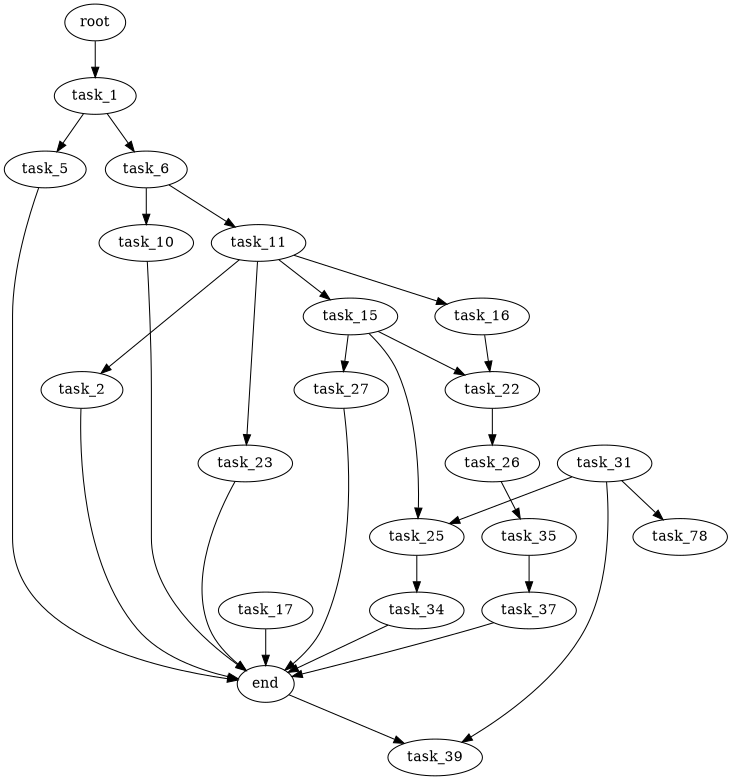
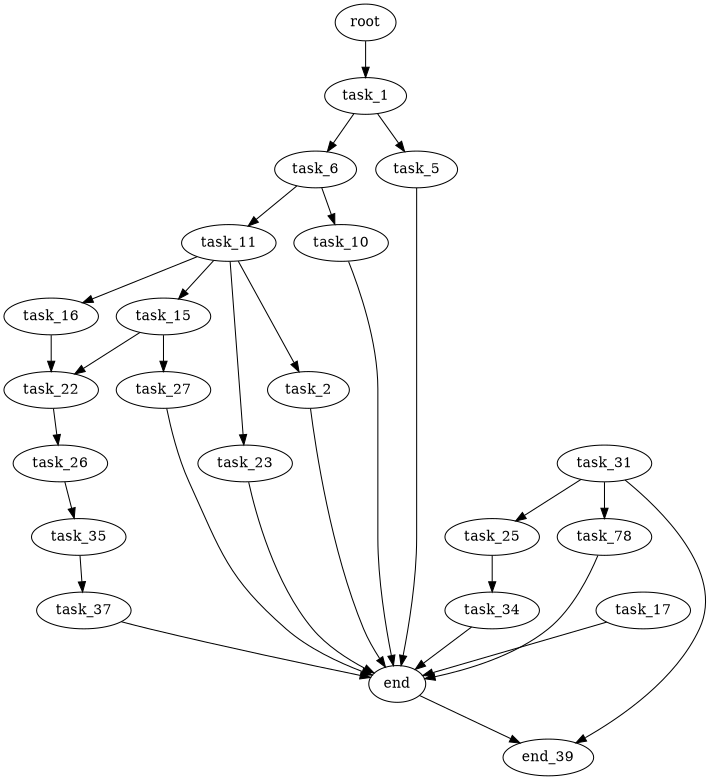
(411, 415) -> none
none -> (543, 633)
(435, 757) -> (548, 757)
